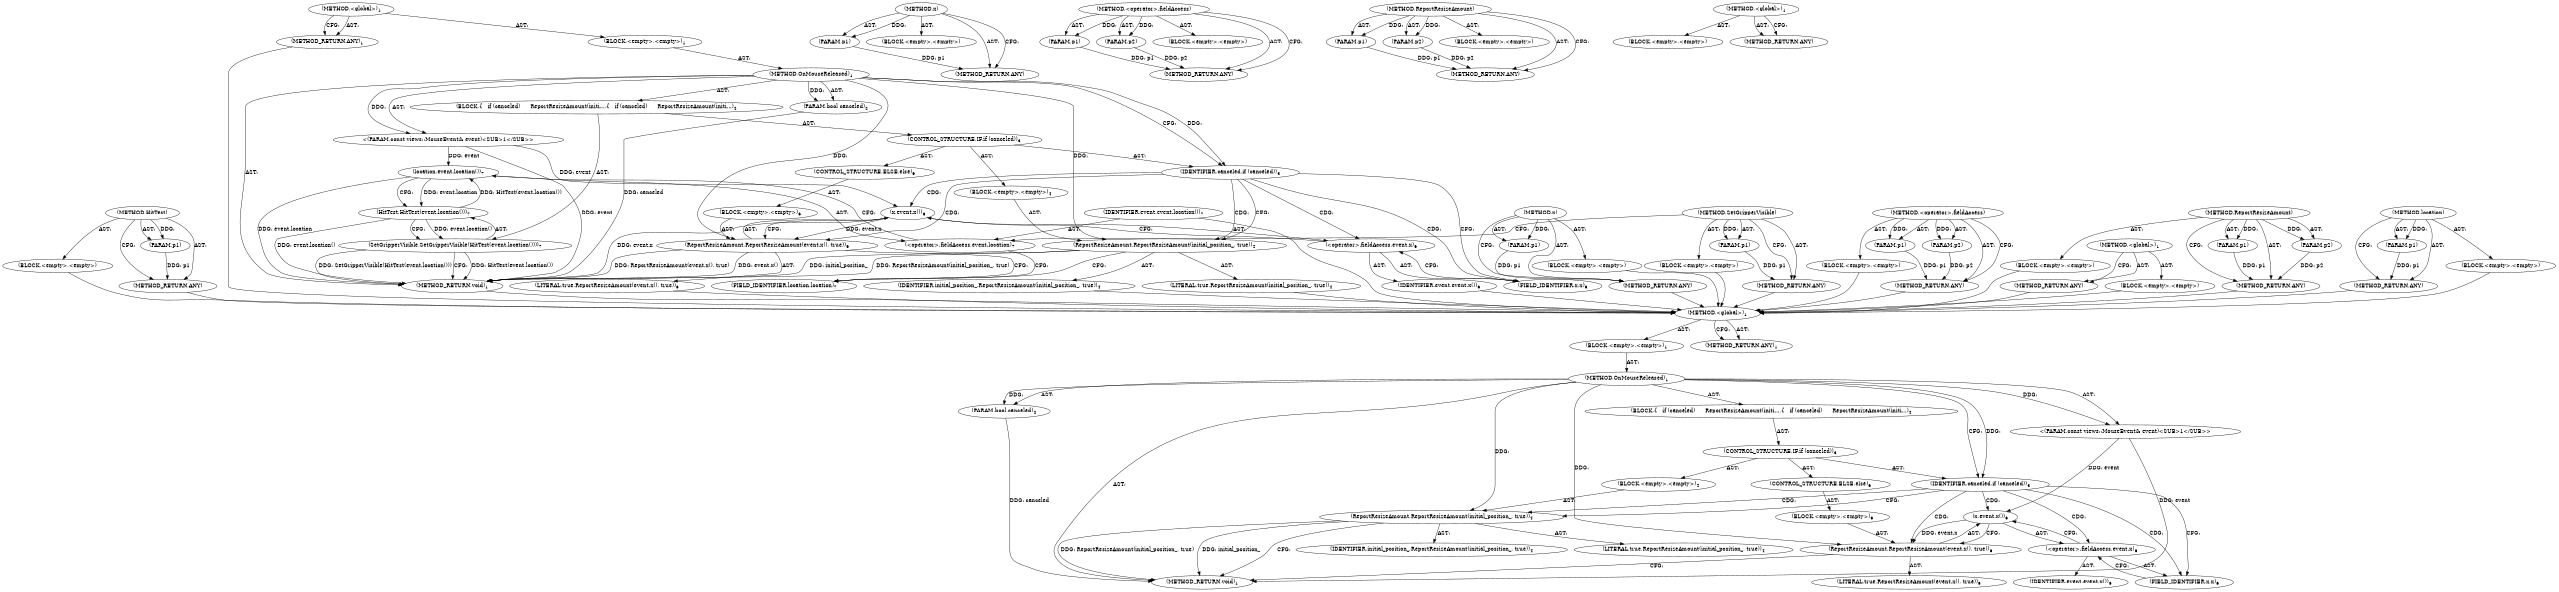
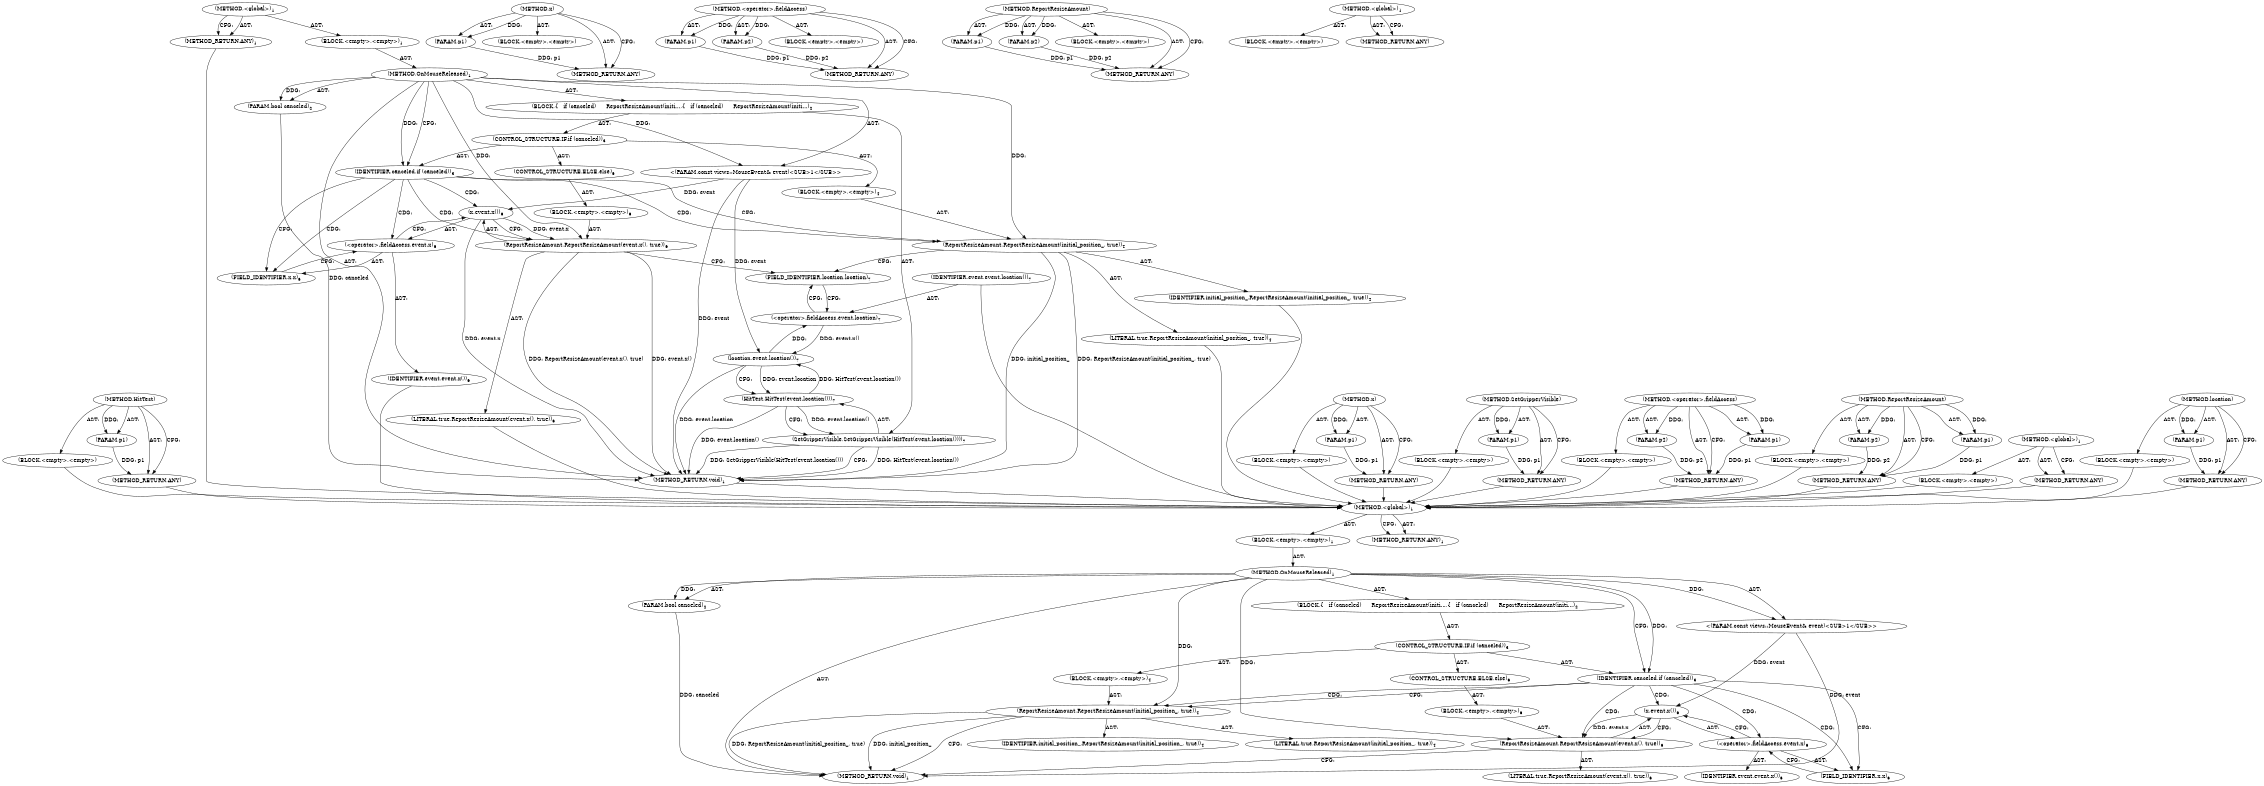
(843, 213) -> (800, 339)
(870, 213) -> (840, 339)
(1351, 238) -> (827, 296)
